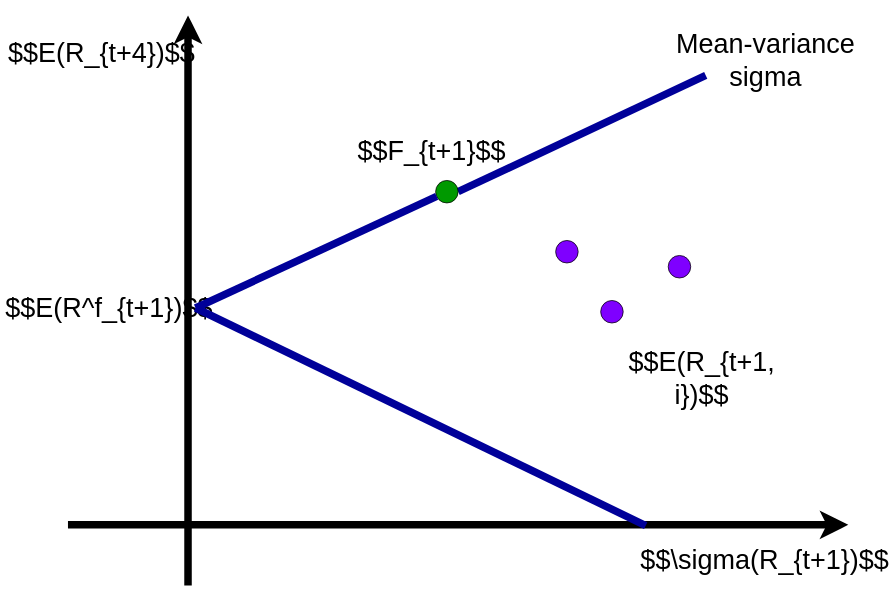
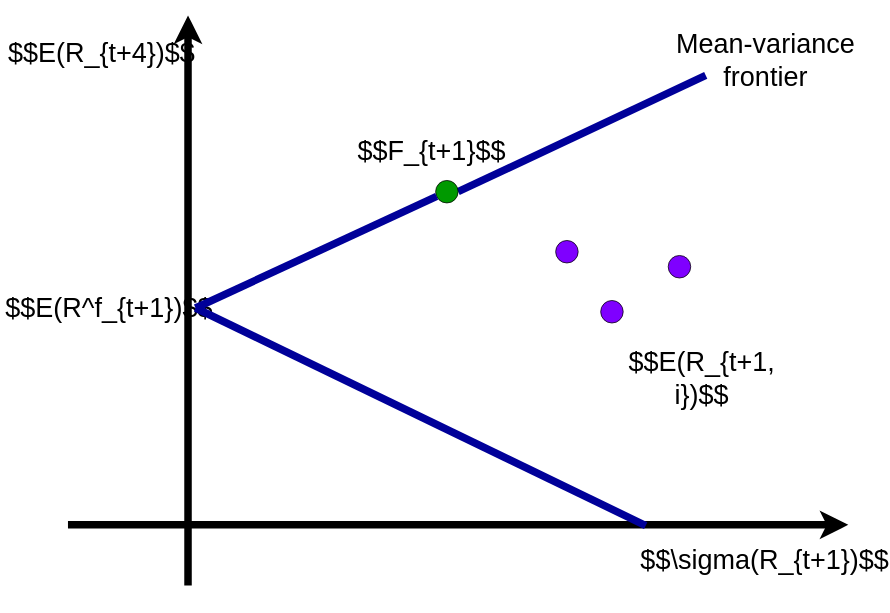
(765, 60) -> (765, 60)
